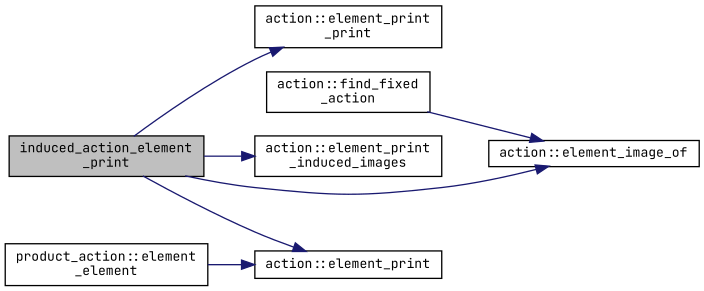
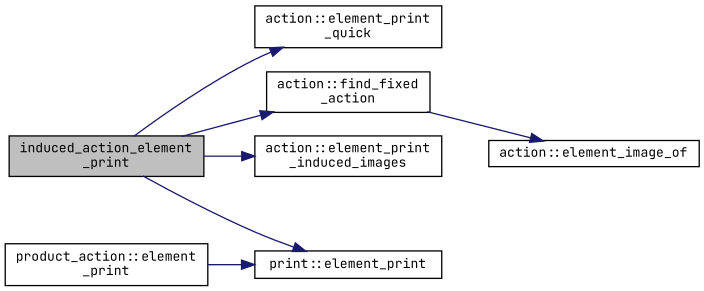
(348, 27) -> (348, 27)
(361, 194) -> (221, 126)
(107, 265) -> (107, 265)
(348, 265) -> (348, 265)
